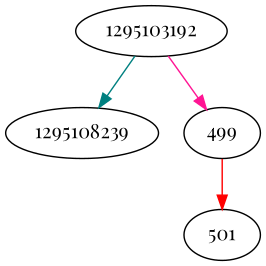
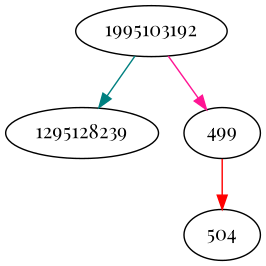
(151, 31) -> (151, 31)
(82, 133) -> (82, 133)
(222, 235) -> (222, 235)
